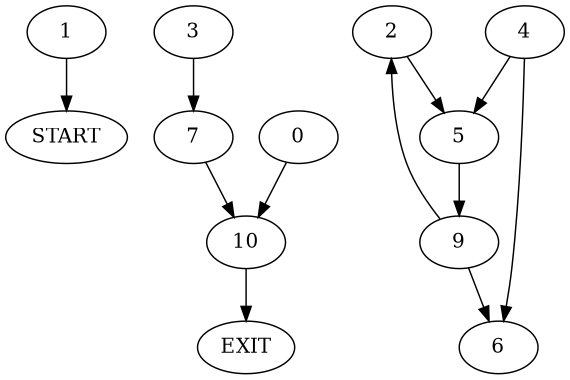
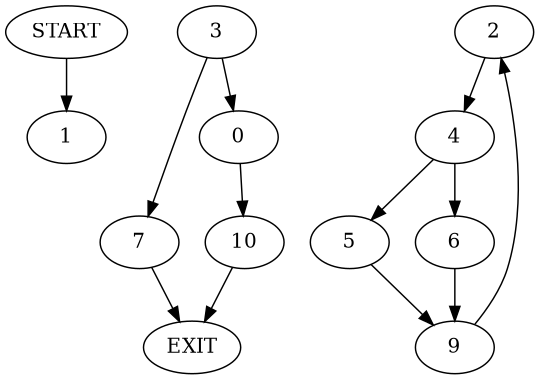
none -> (226, 77)
(67, 78) -> (67, 78)
(422, 78) -> (477, 78)
(216, 183) -> (162, 288)
(476, 288) -> (455, 288)
